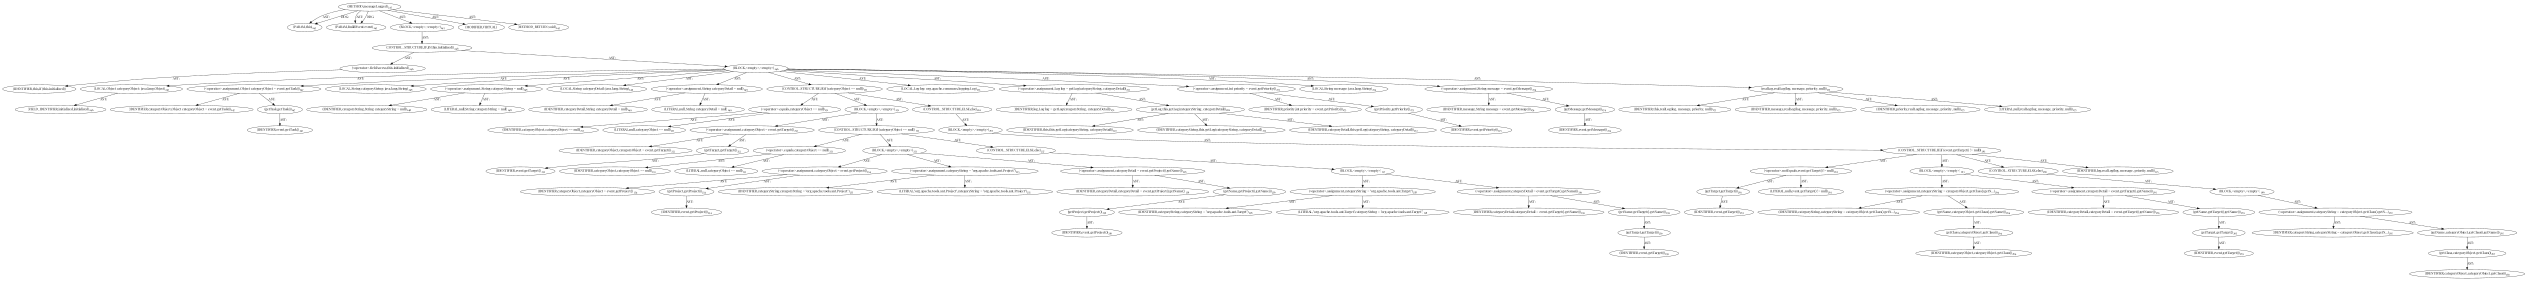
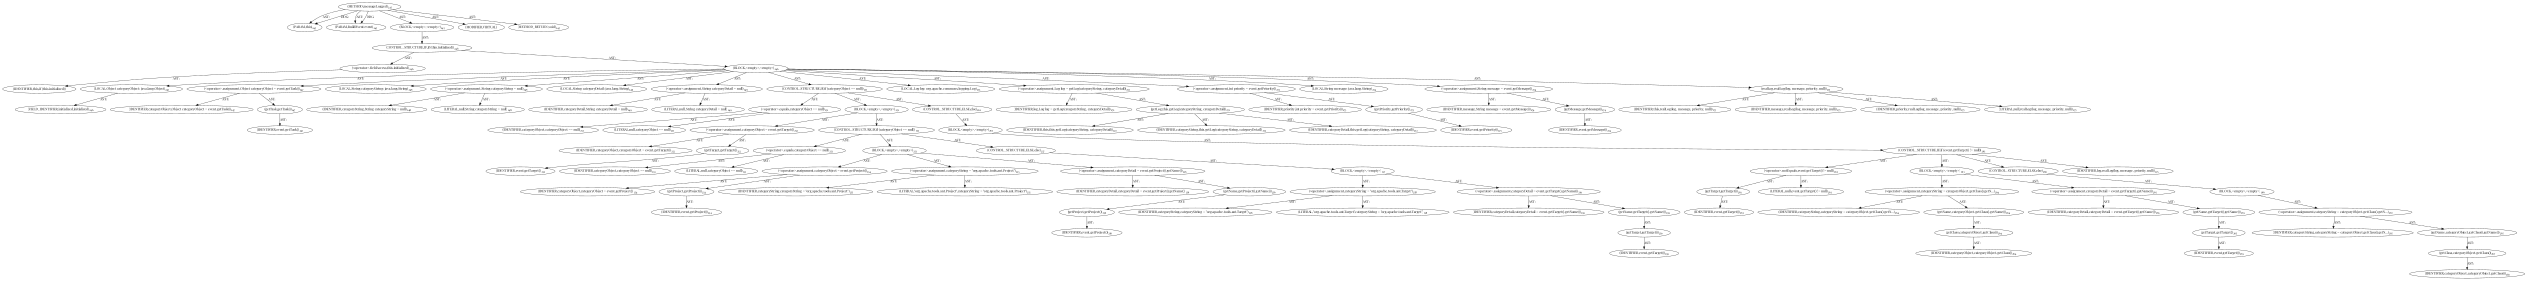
(1228, 109) -> (1228, 109)
